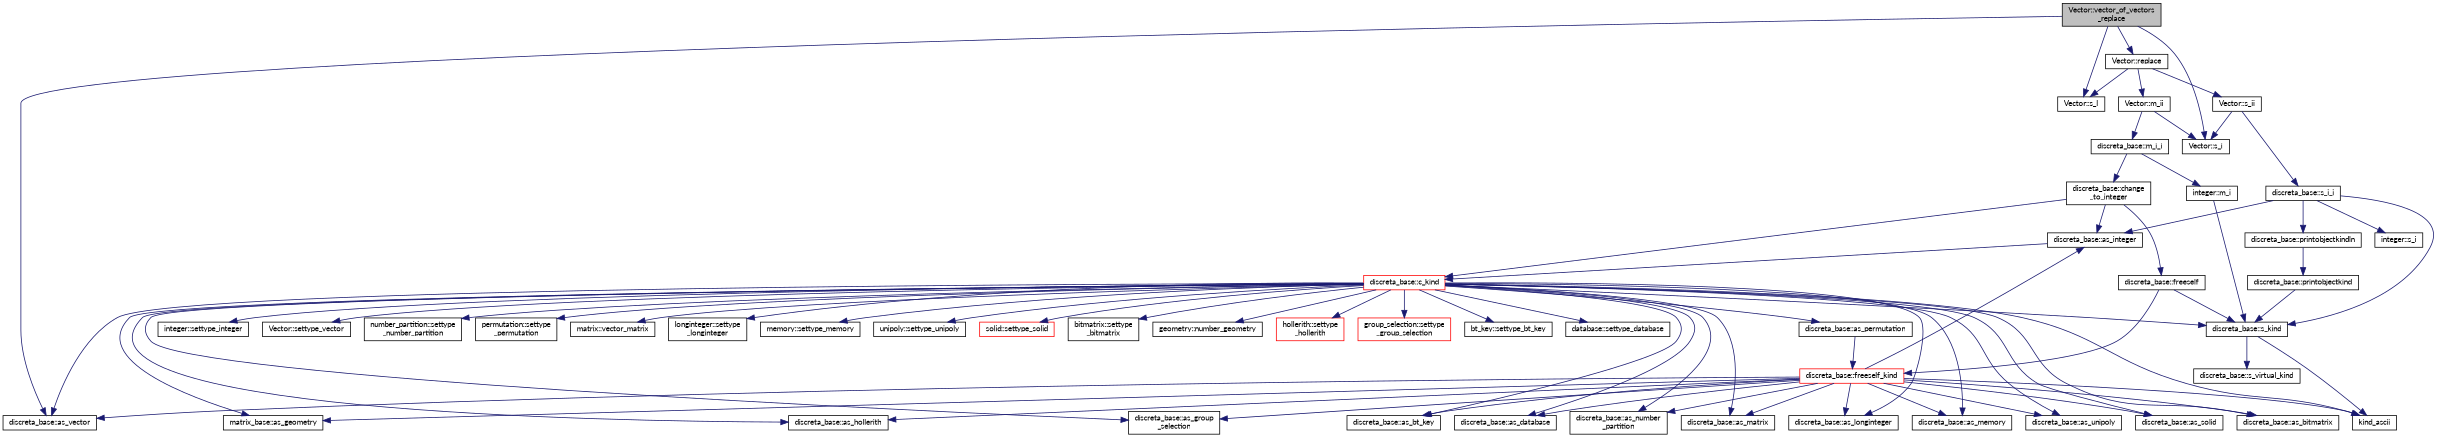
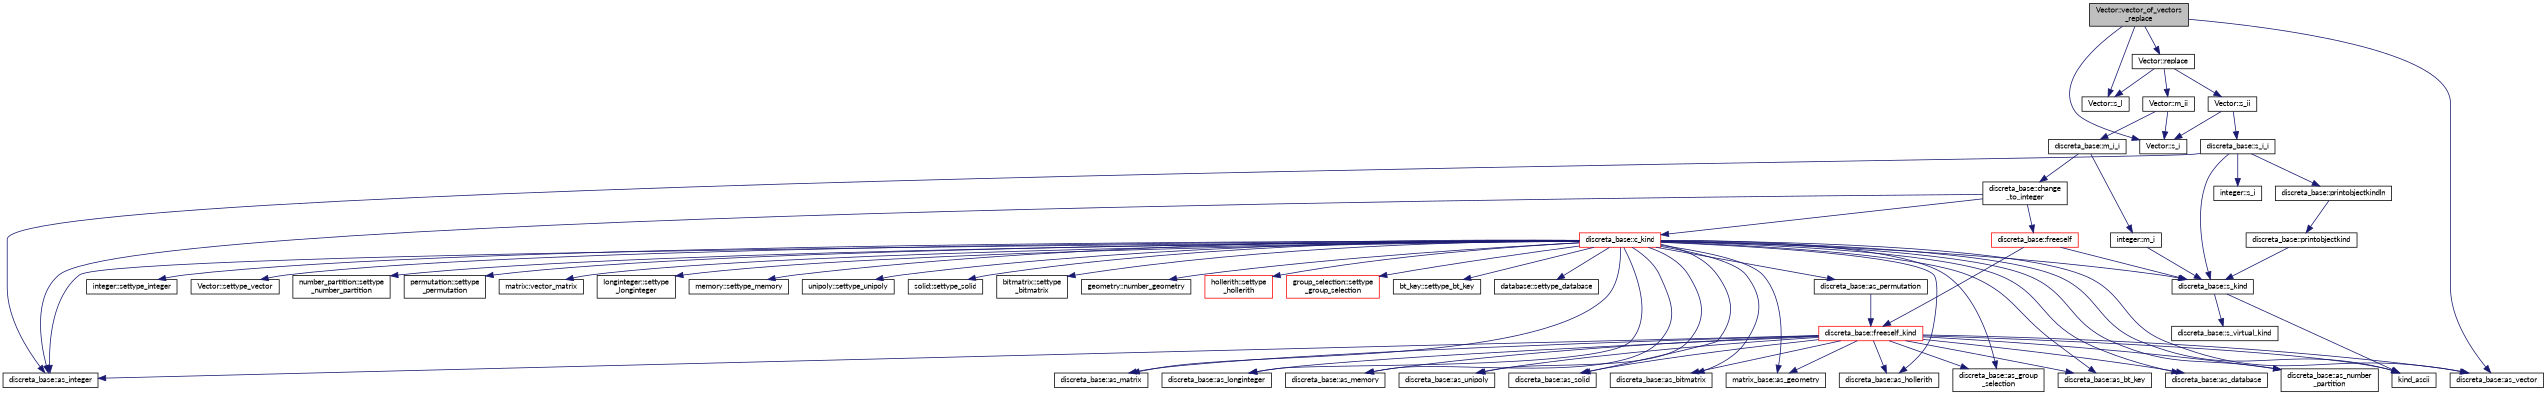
(1750, 261) -> (780, 249)
(2162, 283) -> (2035, 240)
(1017, 329) -> (945, 287)
